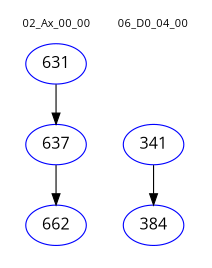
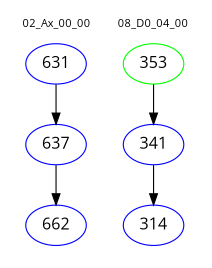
(154, 24) -> (154, 24)
none -> (154, 64)
(154, 225) -> (154, 225)
